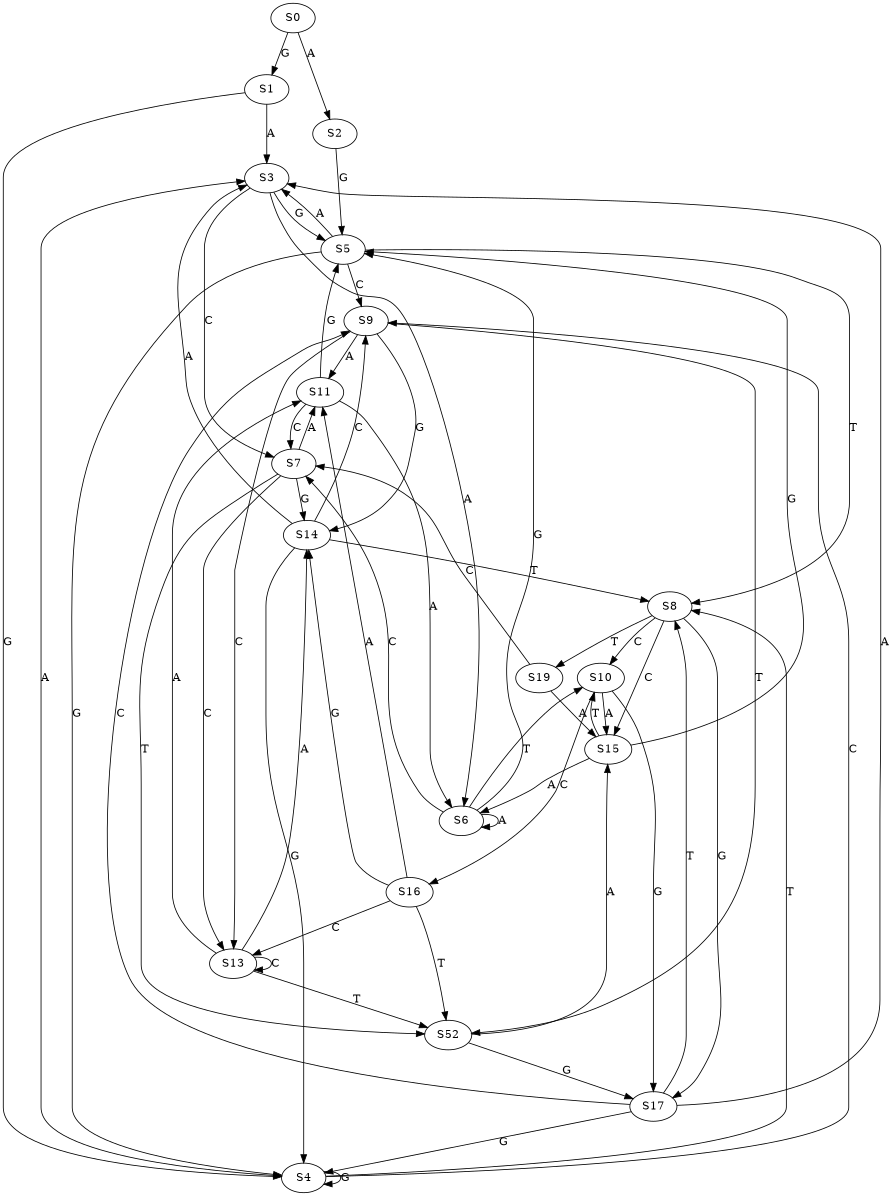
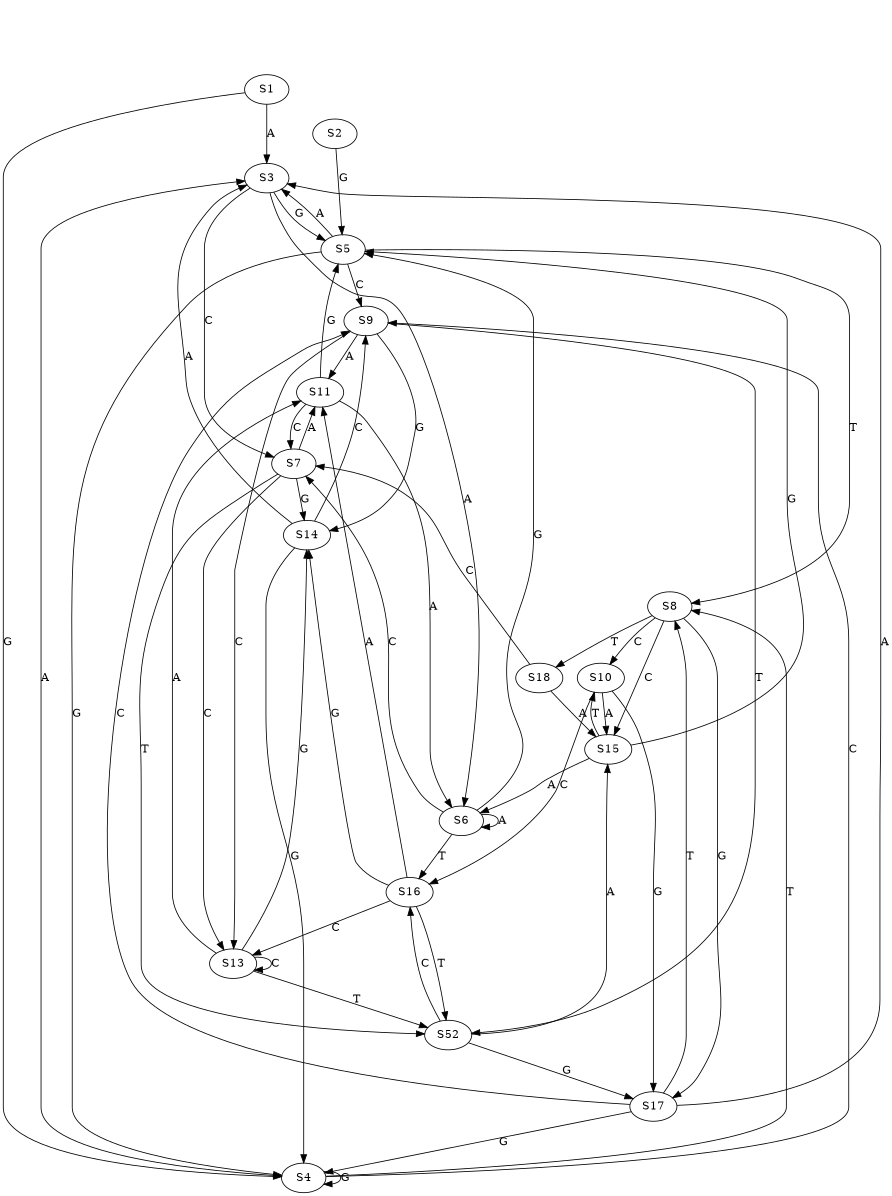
(293, 18) -> none
(485, 568) -> none
(539, 678) -> (539, 678)
(516, 744) -> (438, 853)
(305, 749) -> (305, 749)
none -> (419, 970)
